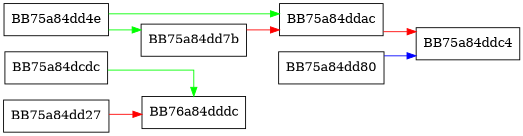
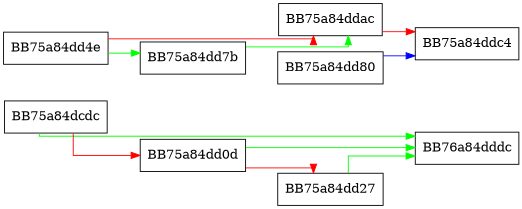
(190, 14) -> (211, 39)
(259, 30) -> (298, 47)
(121, 114) -> (369, 156)
none -> (193, 155)
